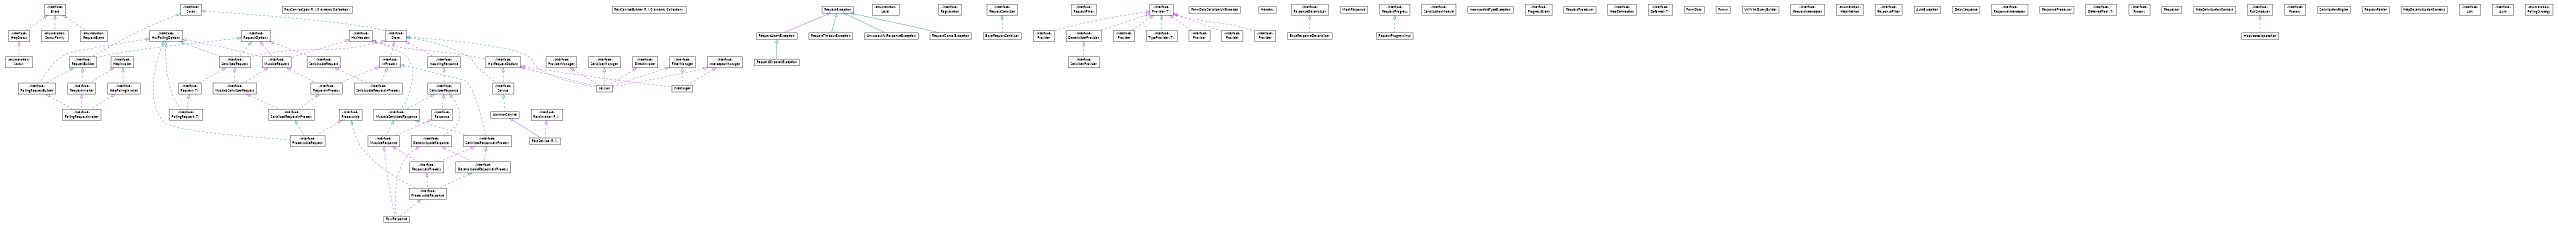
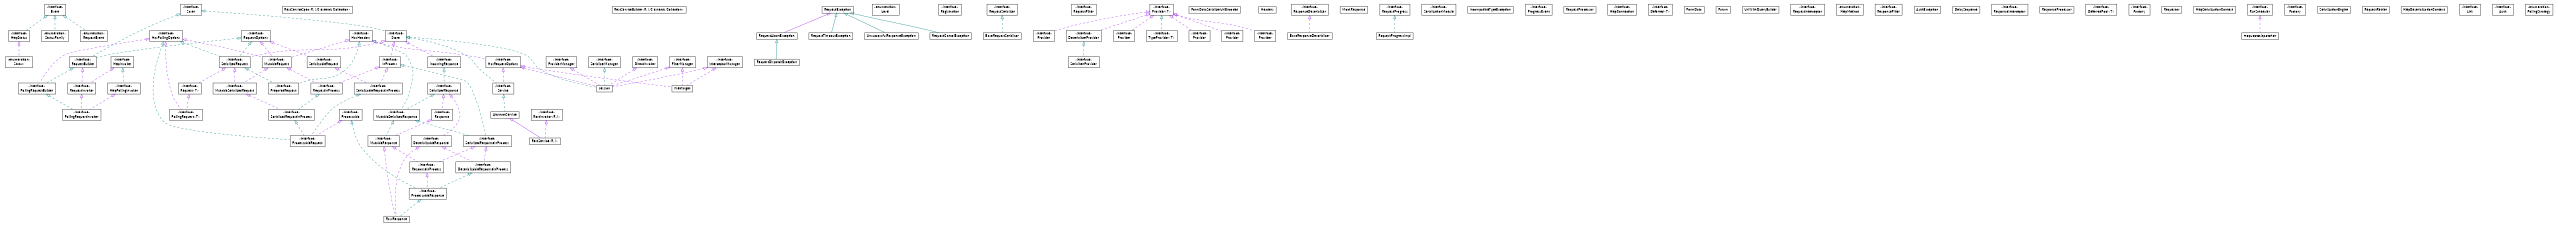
(168, 79) -> (168, 79)
none -> (284, 89)
none -> (330, 111)
